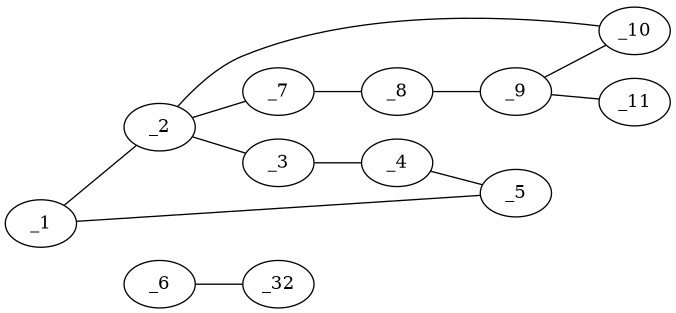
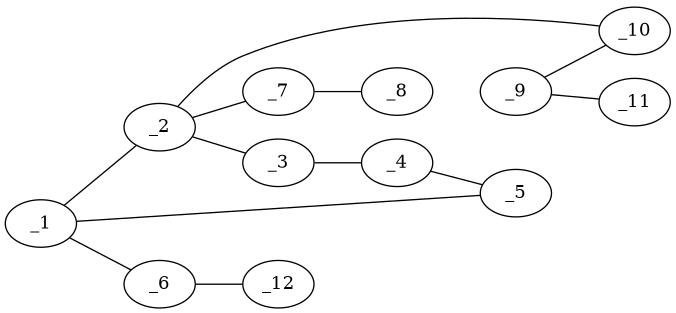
(457, 92) -> none
none -> (100, 254)
(278, 284) -> (278, 284)
